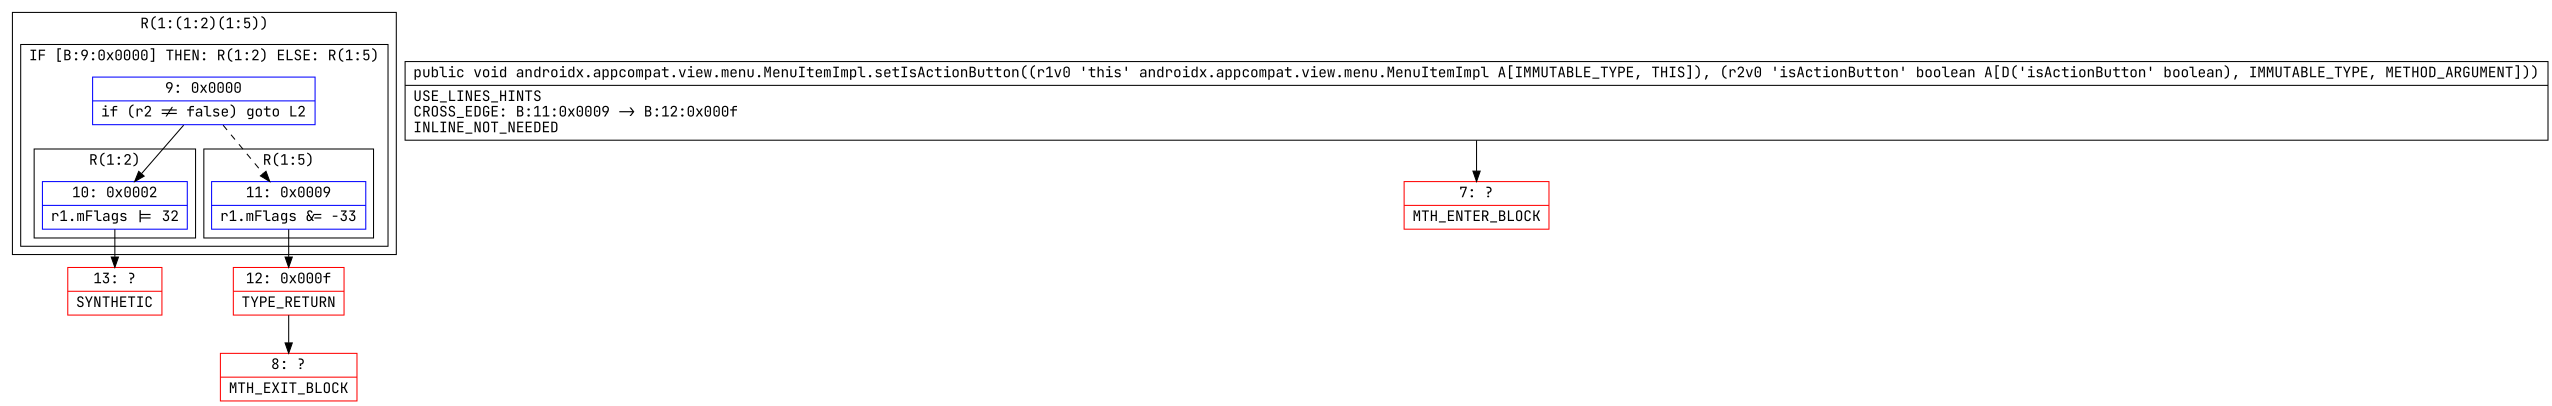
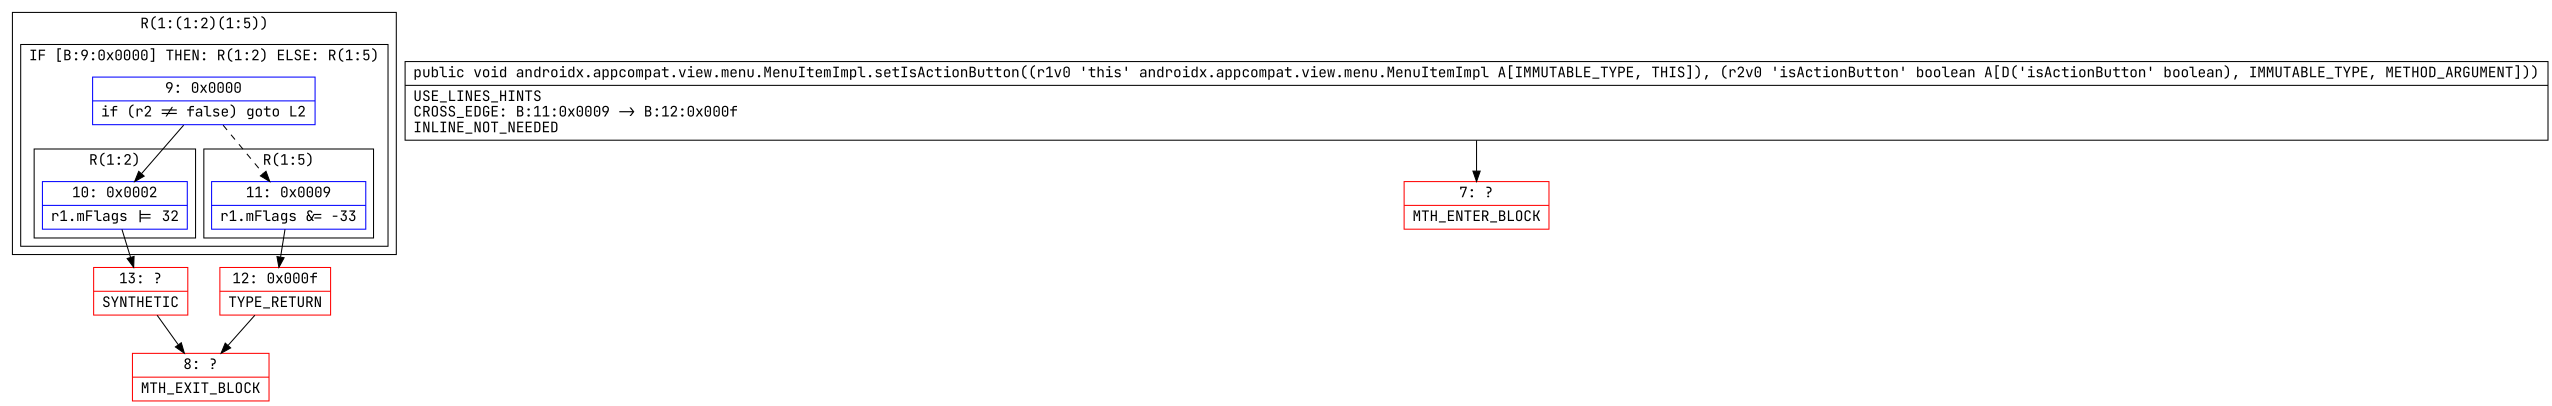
none -> (168, 330)
